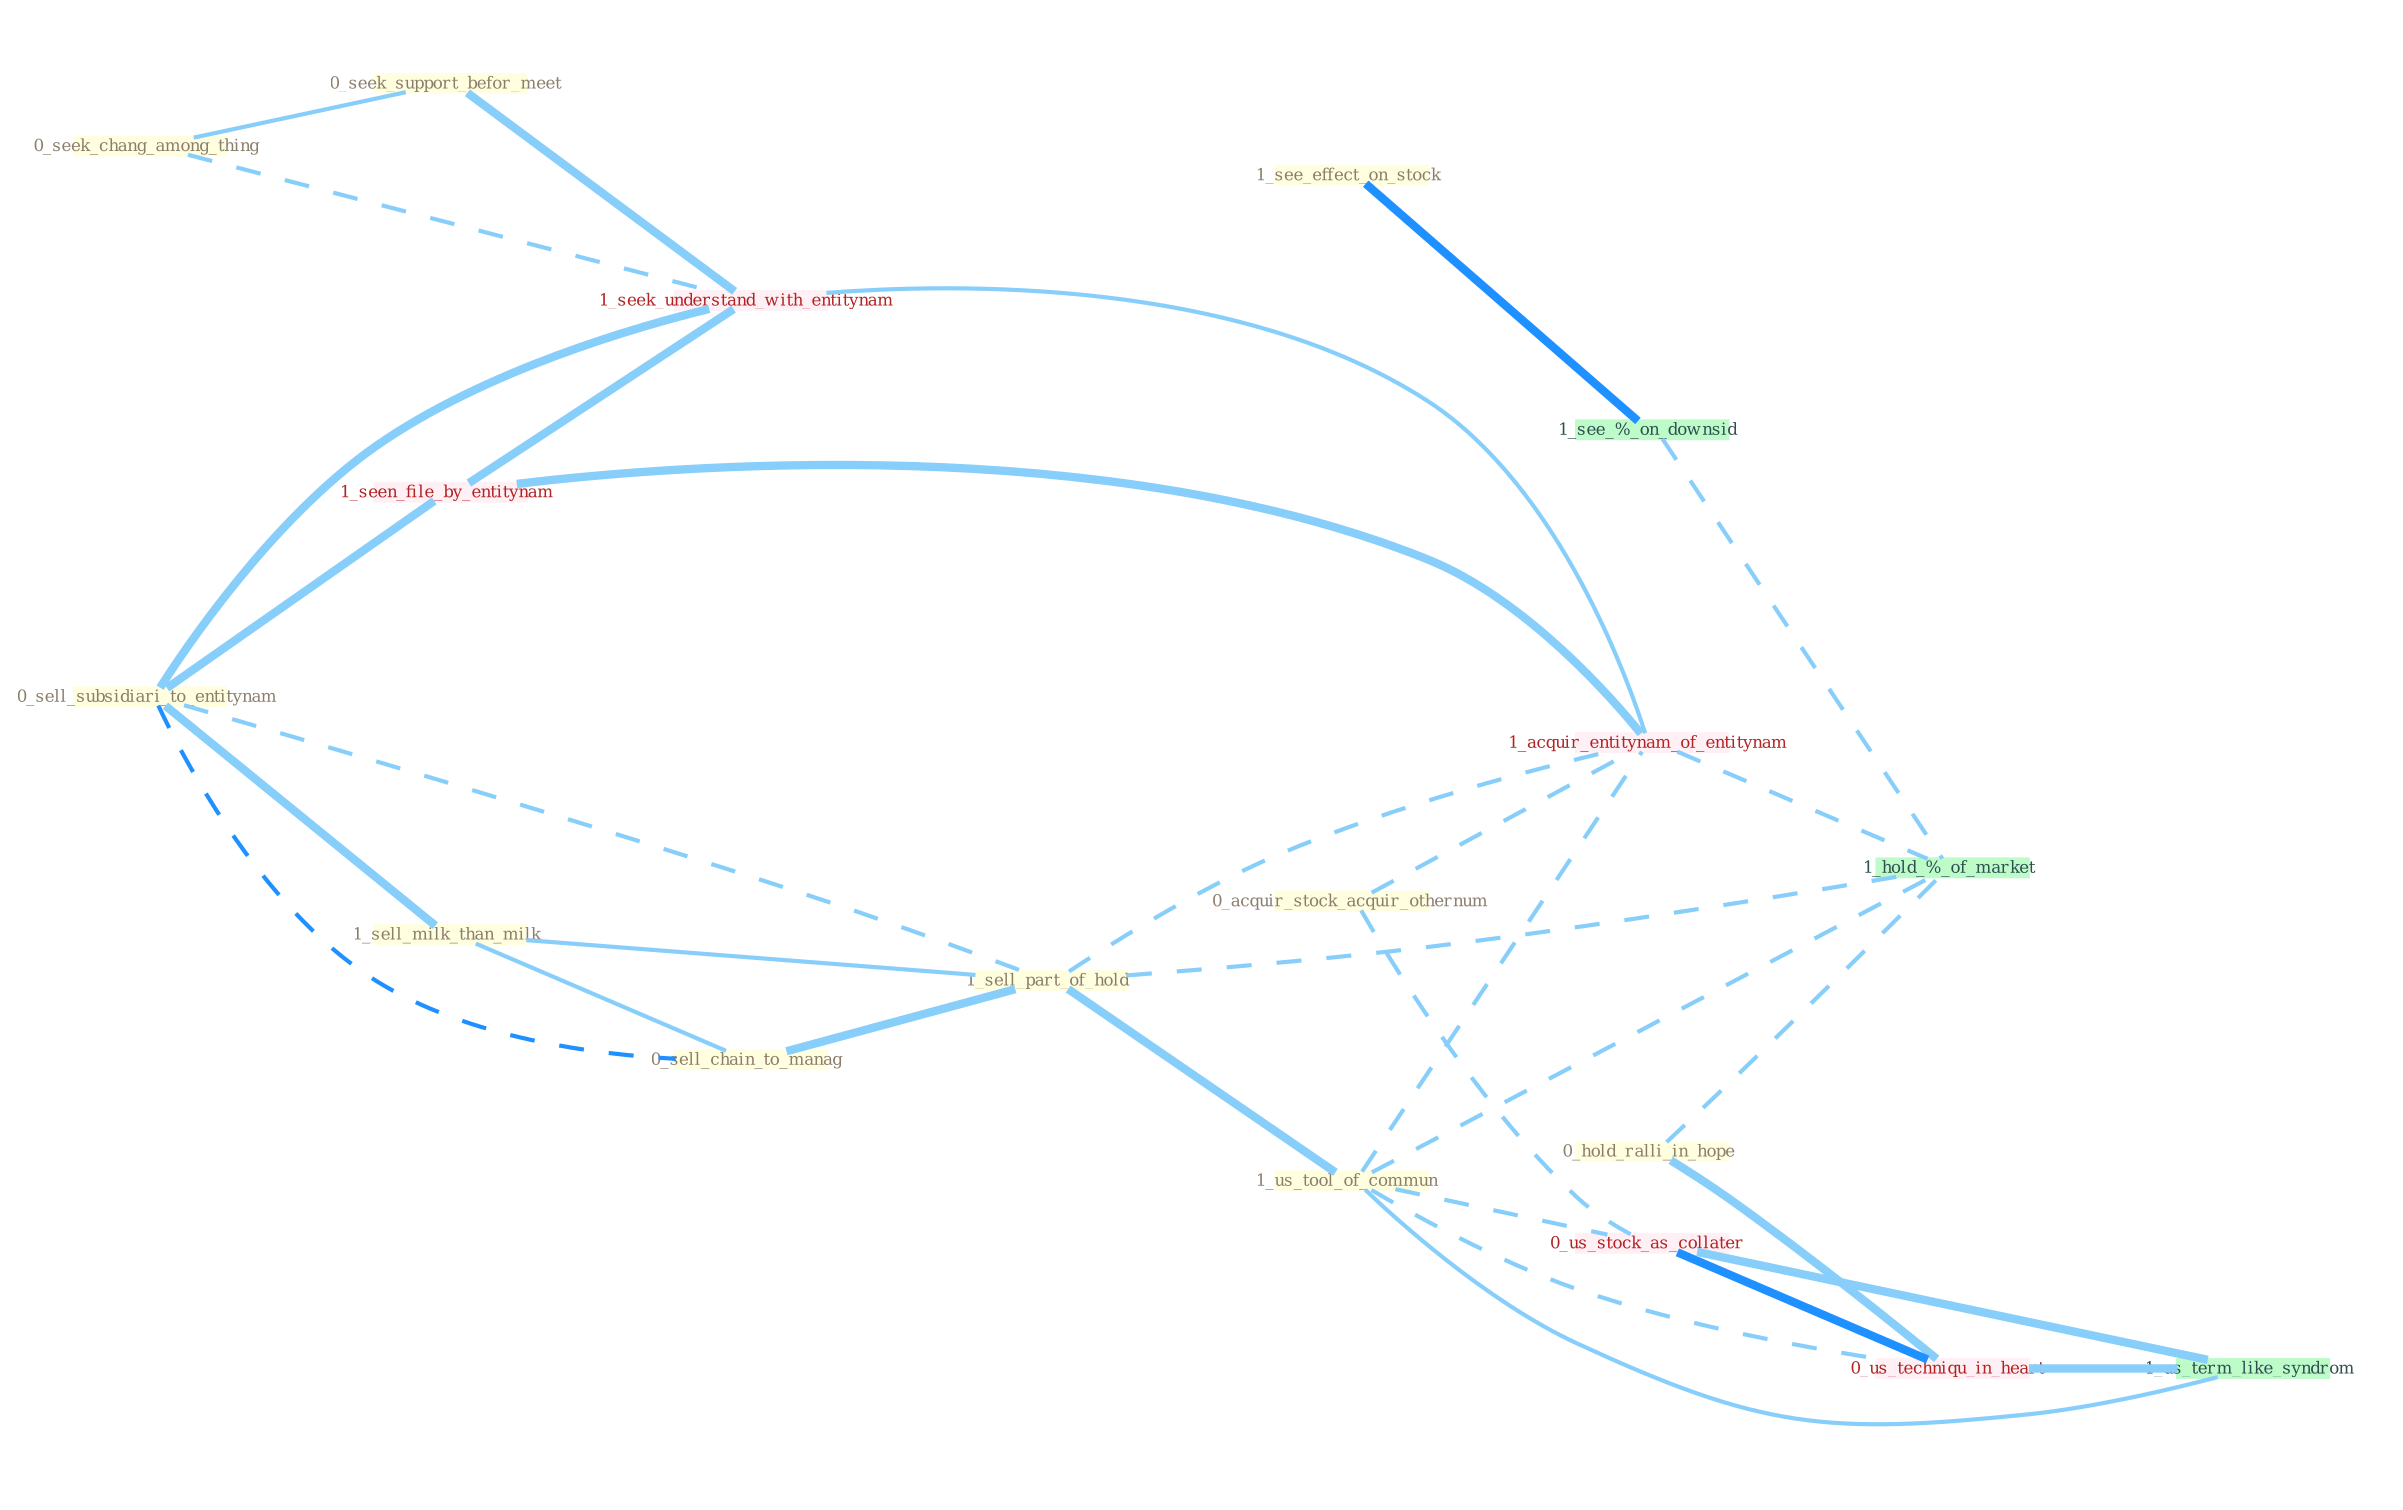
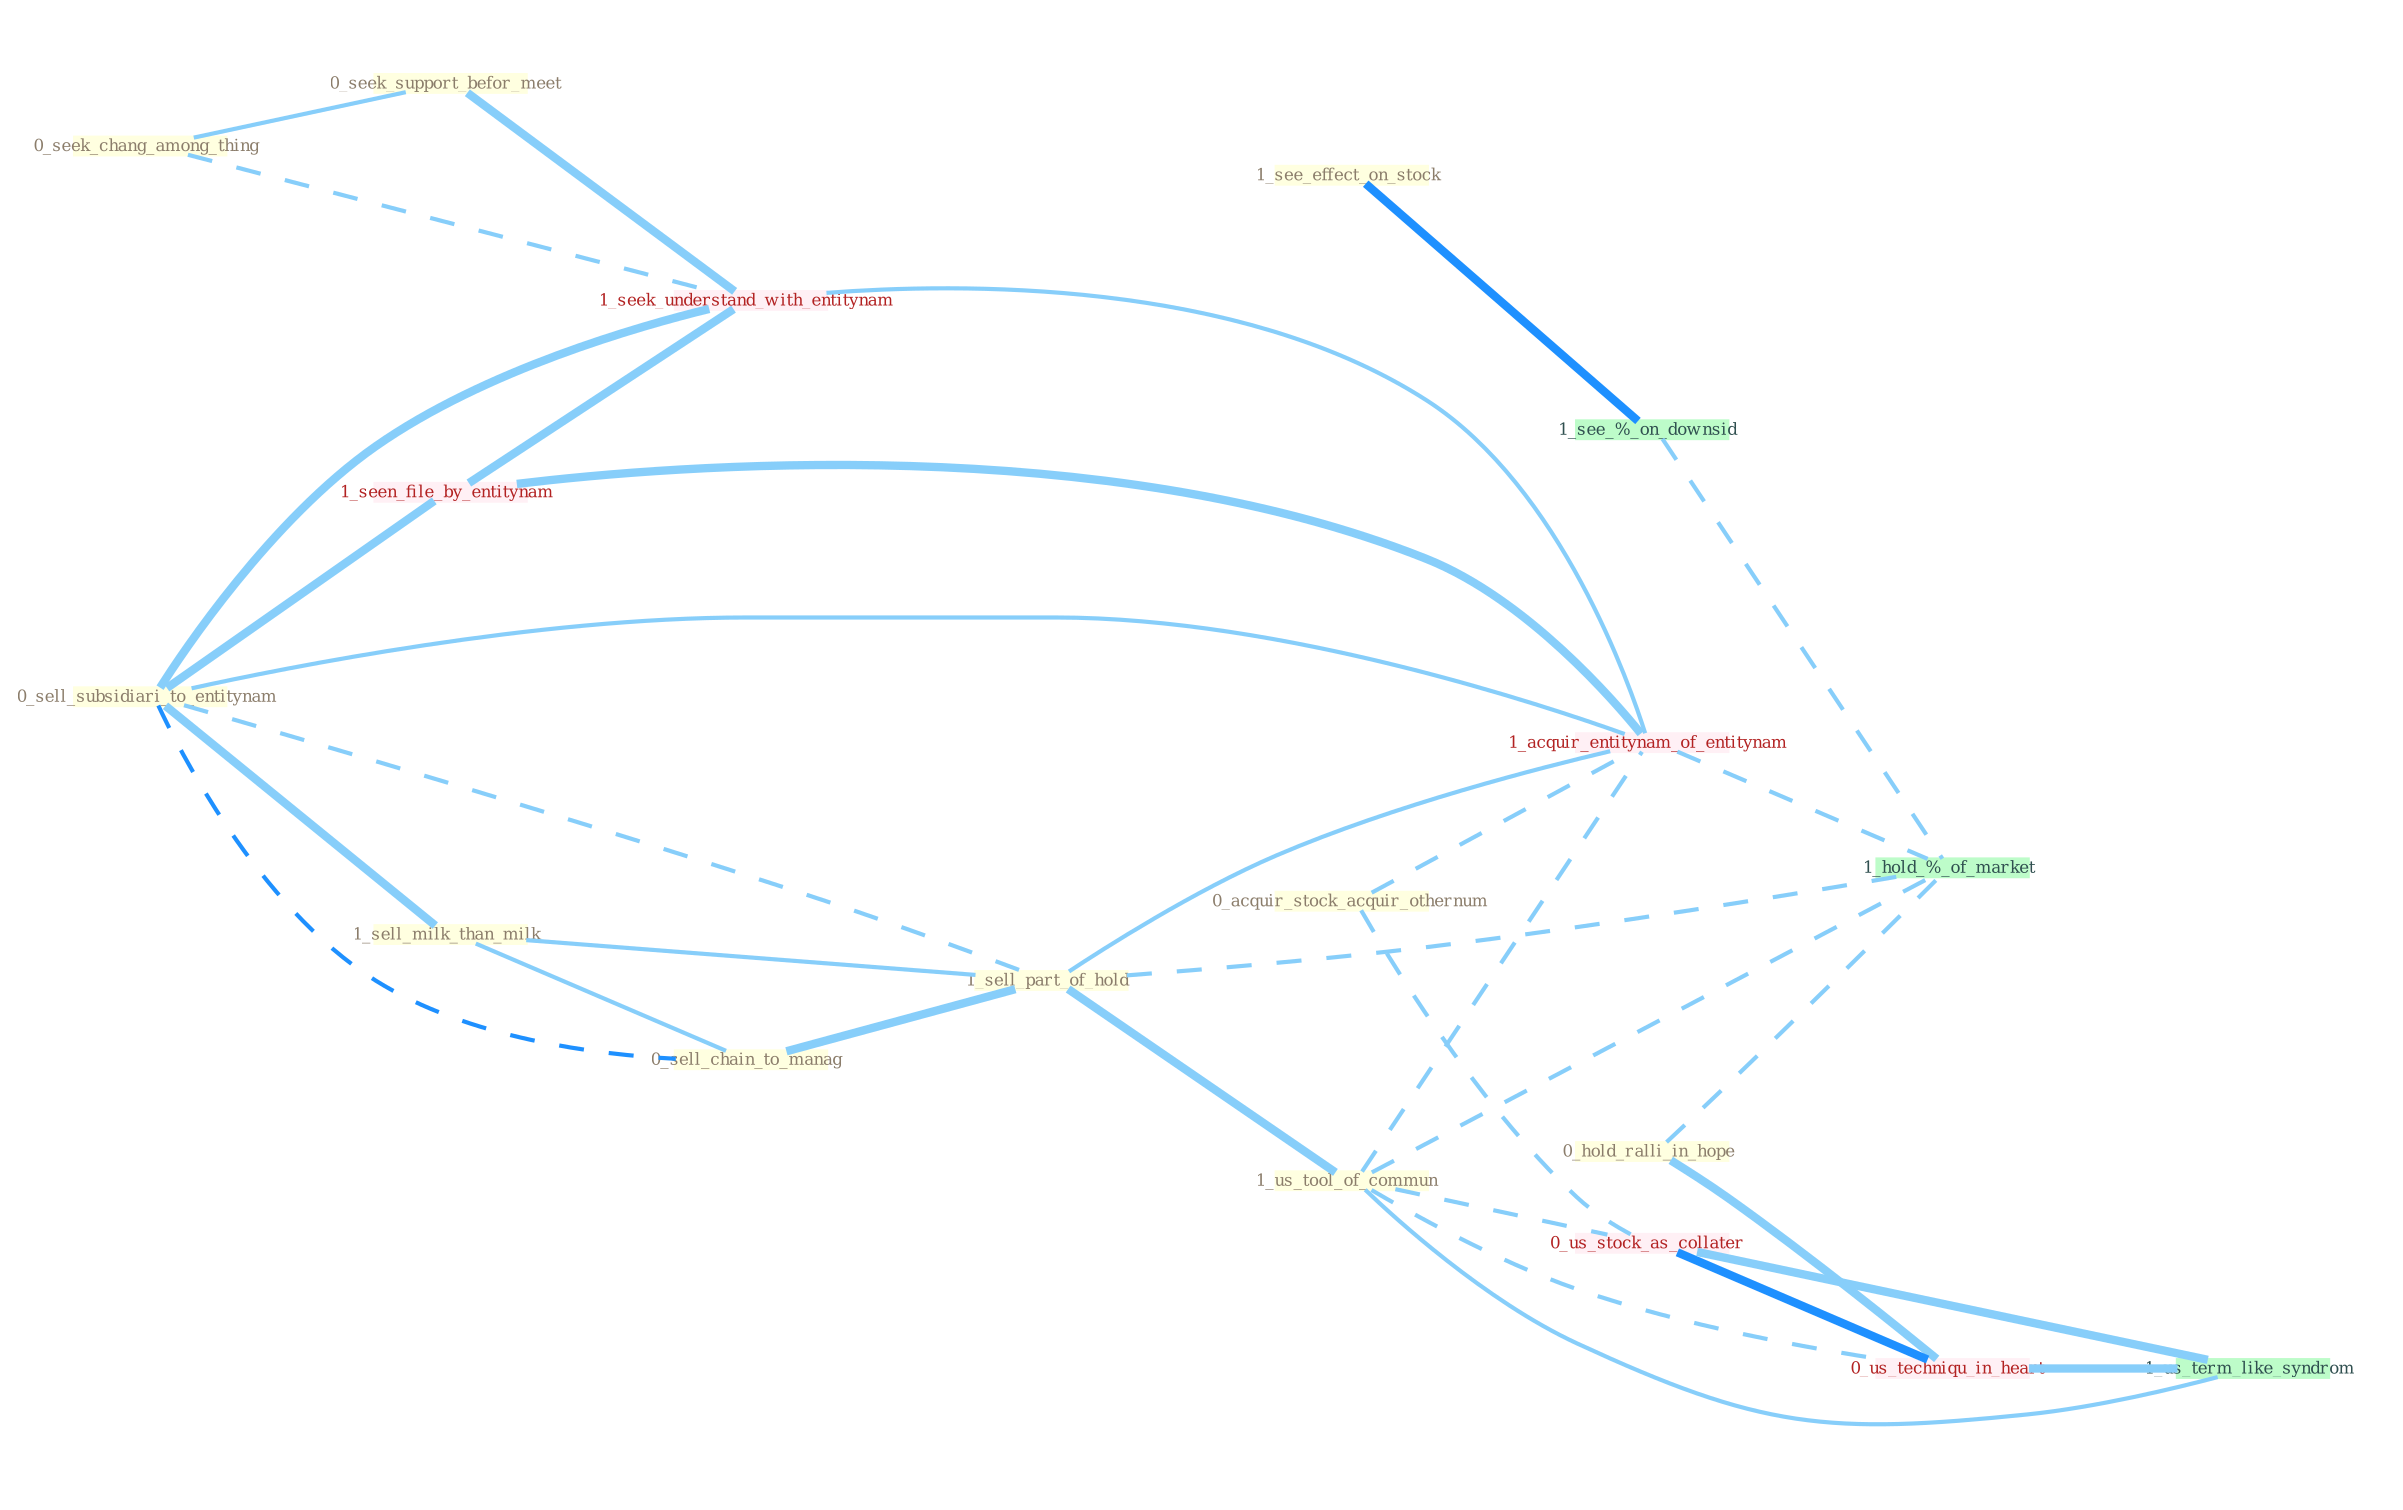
none -> (913, 617)
(1328, 835) -> (1328, 835)
